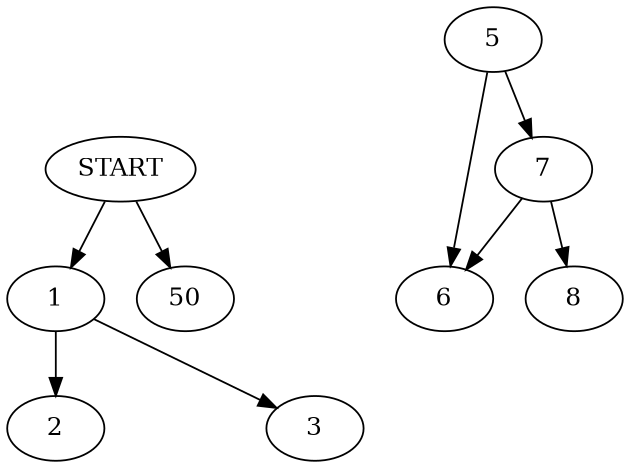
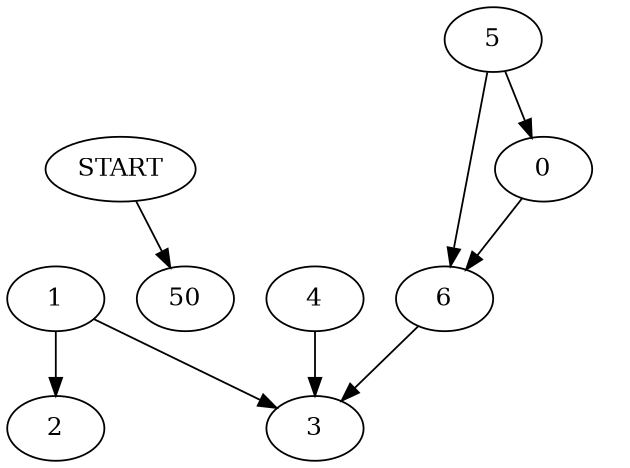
(544, 169) -> (544, 169)
(92, 226) -> none
none -> (315, 299)
(574, 299) -> none
none -> (386, 357)
